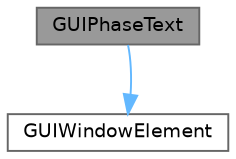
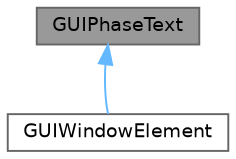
(131, 70) -> (105, 89)
